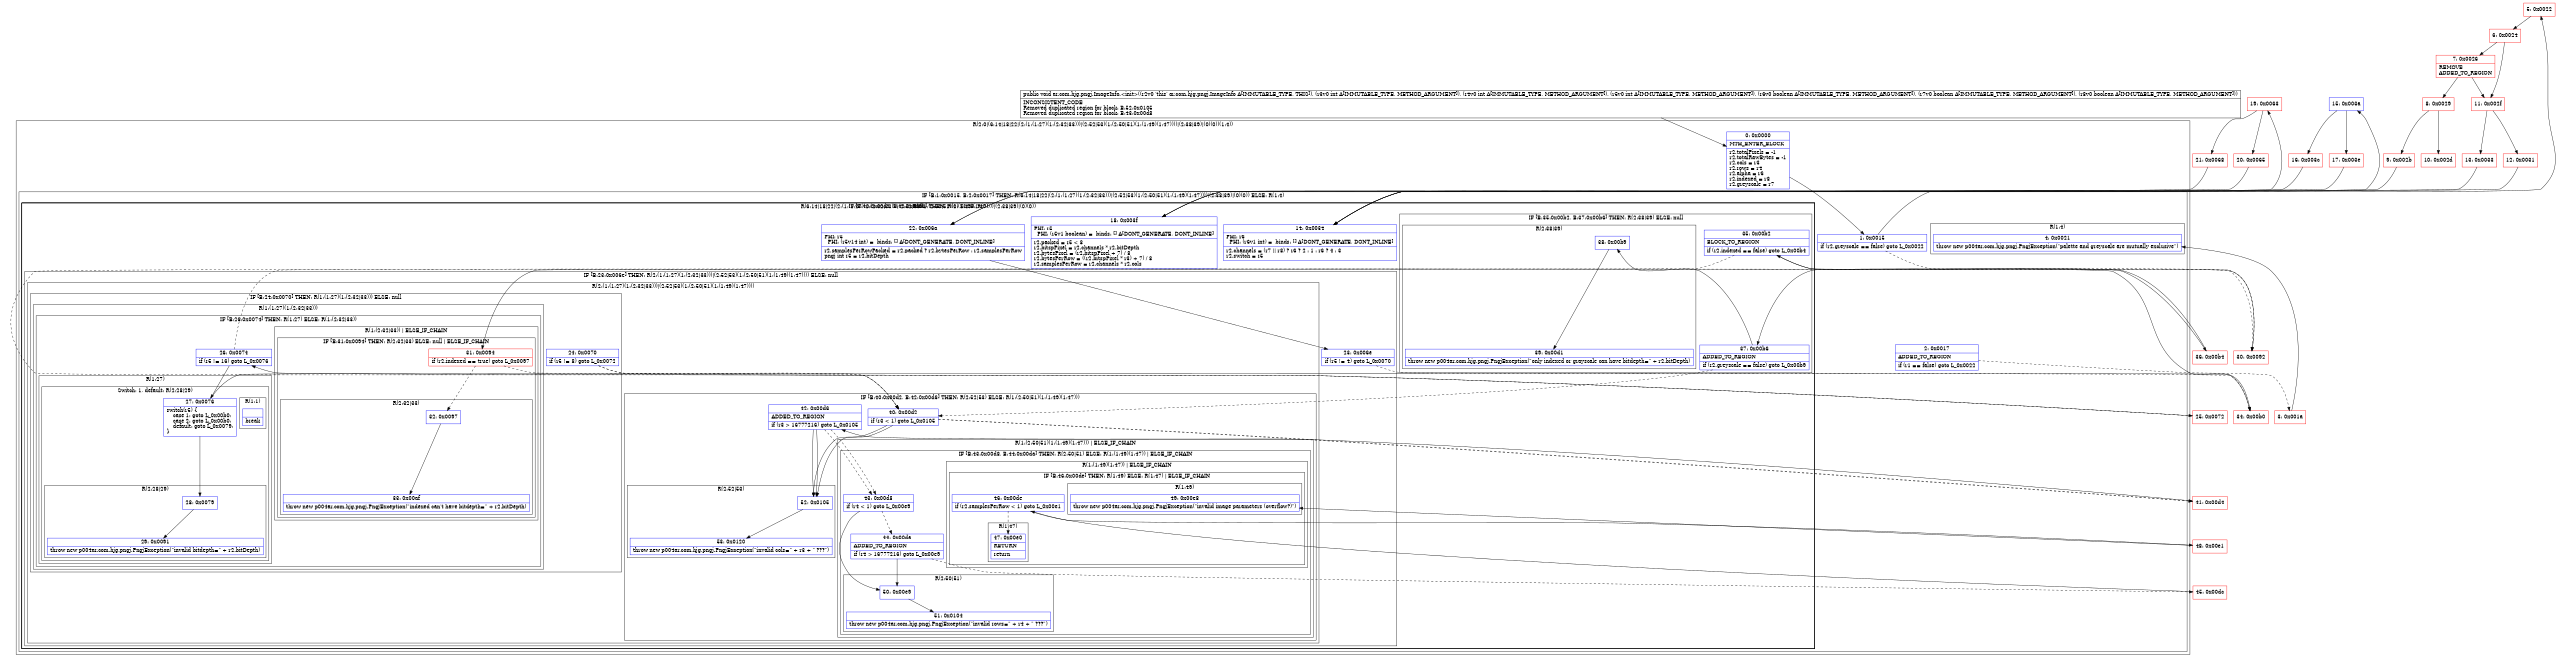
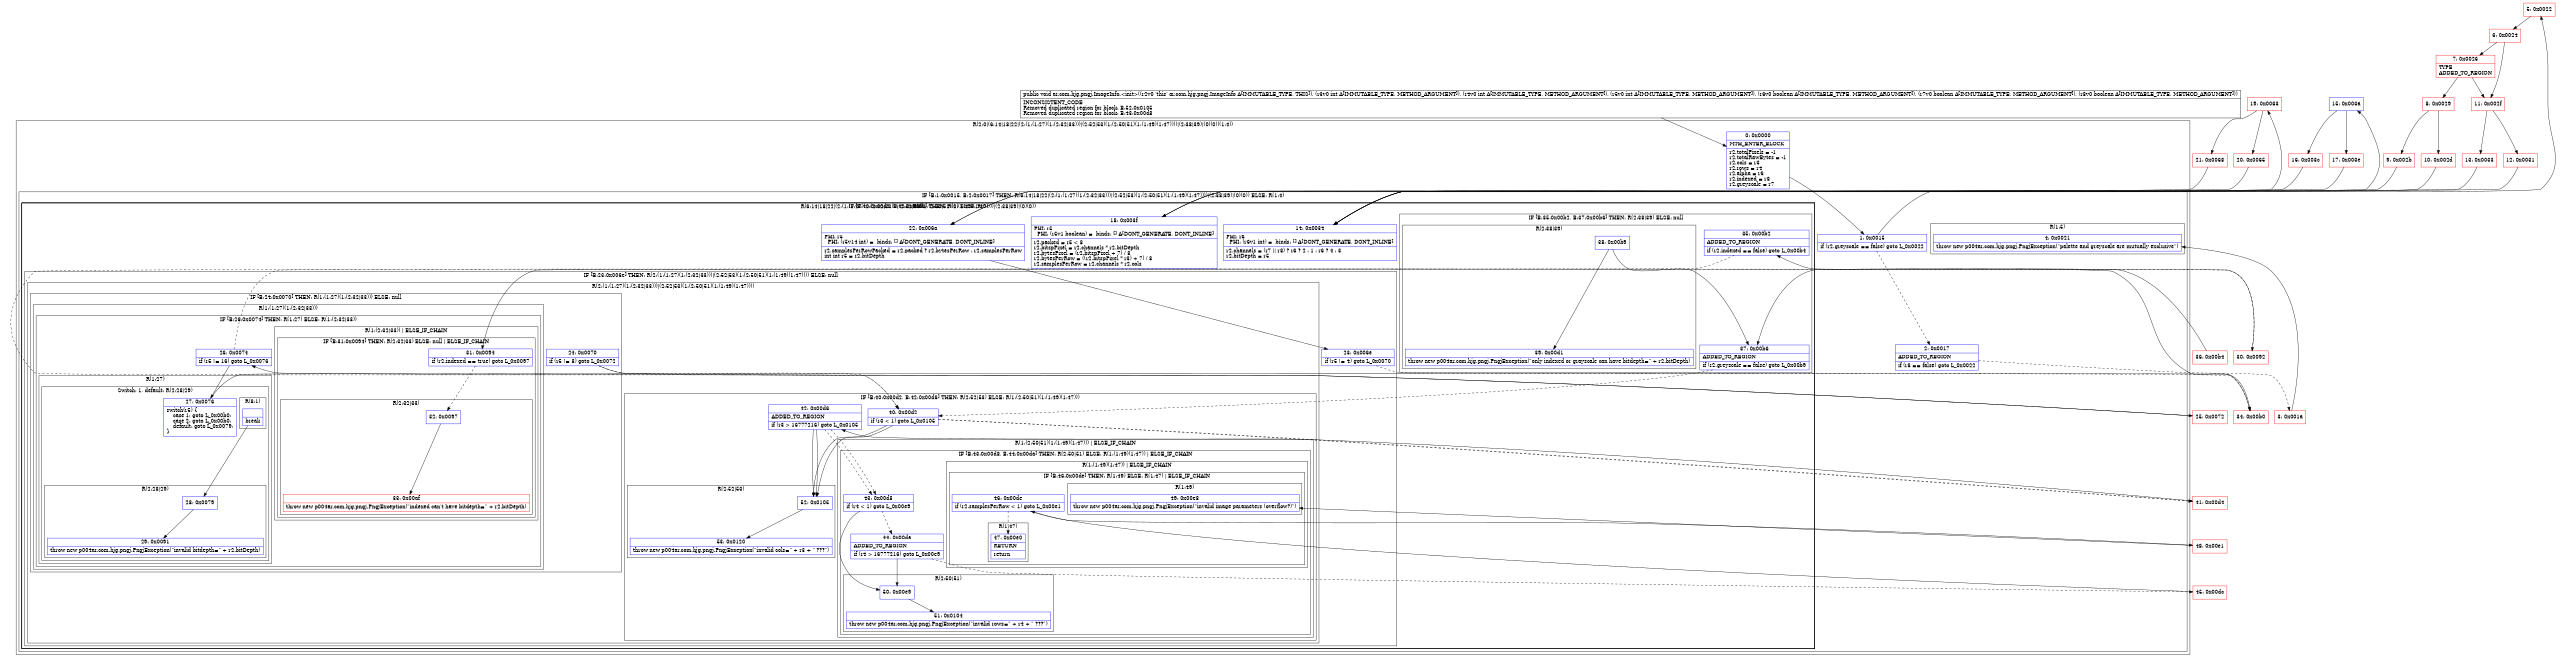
(2451, 68) -> (2446, 68)
none -> (1888, 191)
(2057, 227) -> (2057, 227)
(1733, 242) -> (1734, 242)
(857, 256) -> (855, 256)
(1245, 256) -> (1248, 256)
(2005, 269) -> none
(2097, 269) -> (1902, 296)
(1702, 272) -> (1701, 276)
(481, 357) -> (481, 357)
(1937, 366) -> (1937, 366)
(706, 373) -> none
(1394, 378) -> (1394, 378)
(253, 402) -> (253, 402)
(200, 464) -> (227, 459)
(406, 503) -> (406, 503)
